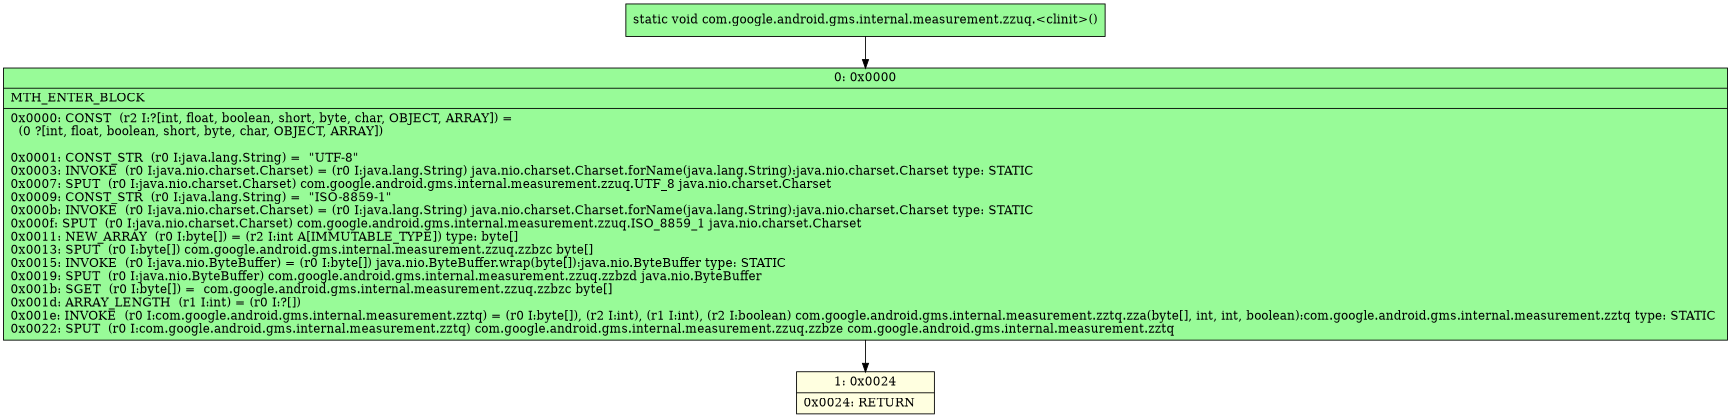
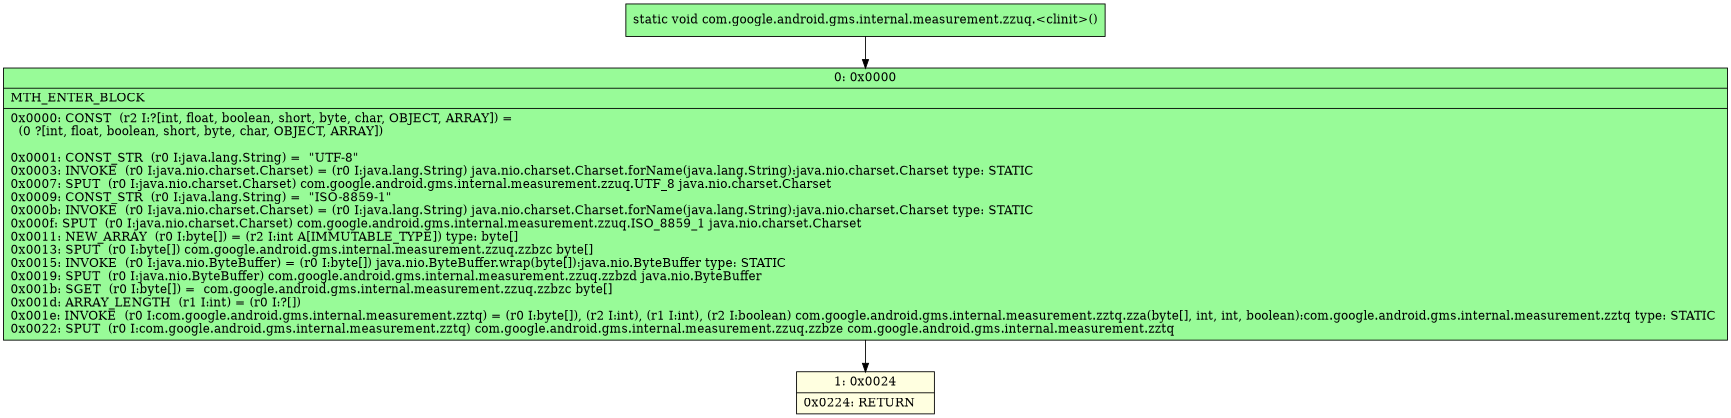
(865, 403) -> (865, 403)
